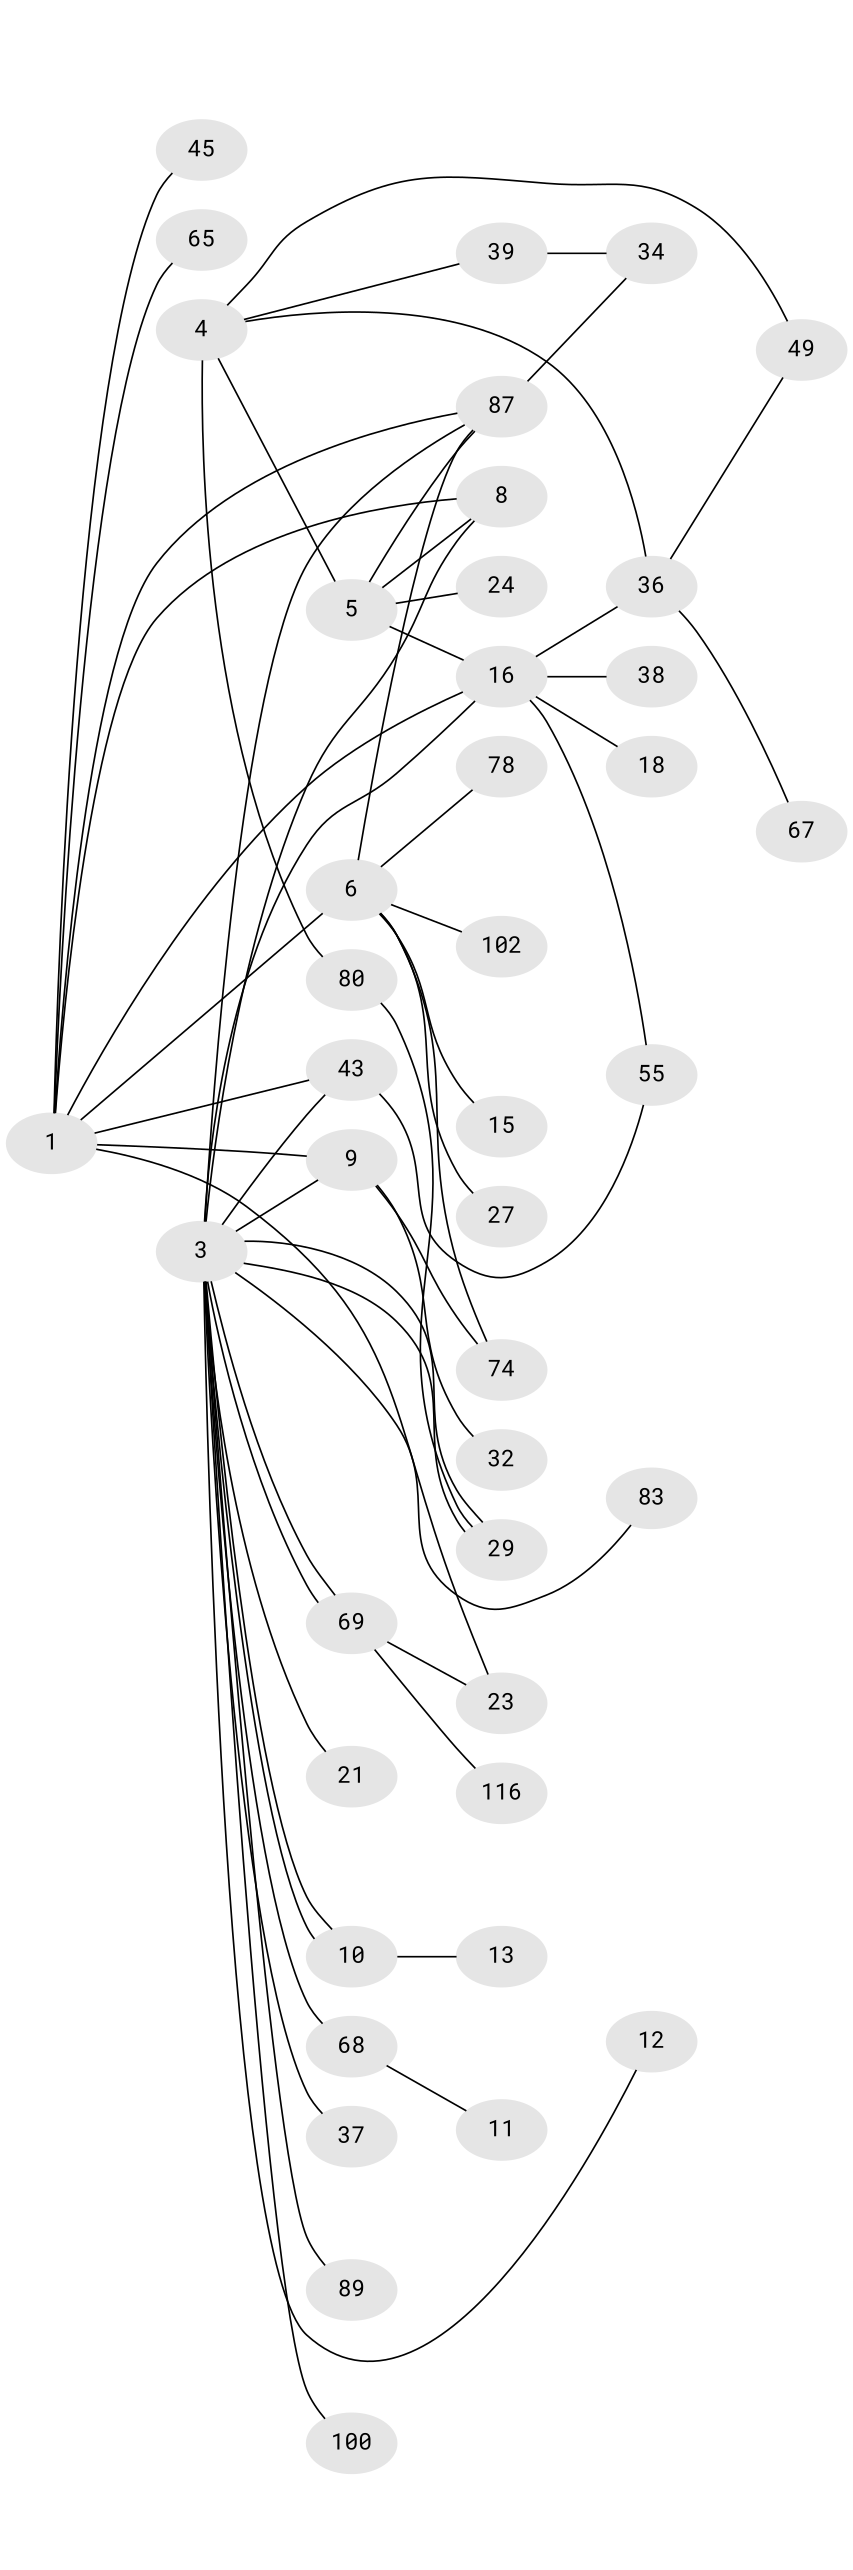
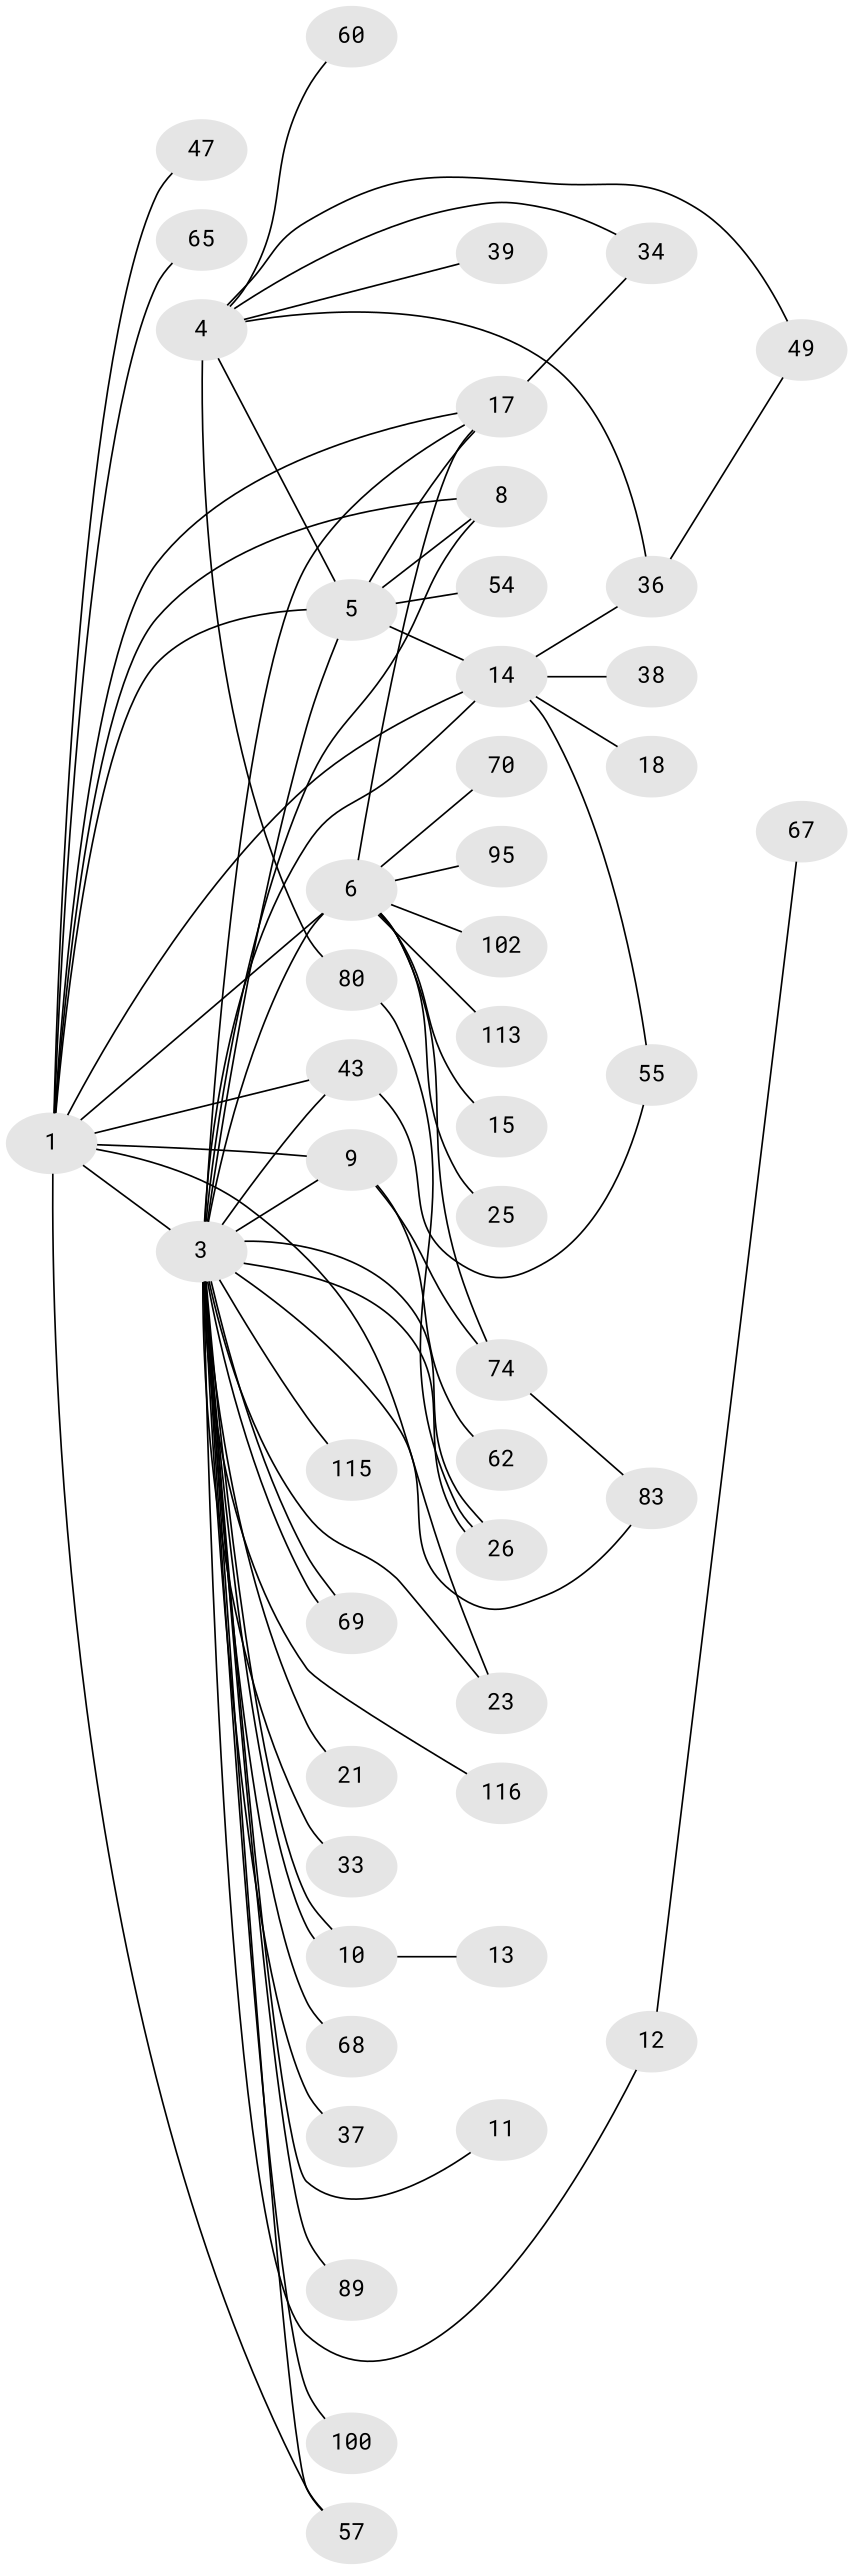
none -> (352, 37)
(202, 150) -> (202, 150)
(577, 253) -> (418, 218)
(502, 407) -> (502, 407)
(502, 587) -> (502, 587)
(502, 677) -> (502, 677)
(740, 703) -> (727, 1437)
none -> (118, 742)
(502, 767) -> (502, 767)
none -> (292, 781)
none -> (502, 857)
none -> (502, 1037)
none -> (250, 1061)
none -> (127, 1198)
(502, 1217) -> (502, 1217)
none -> (577, 1434)
(502, 1460) -> (502, 1460)
none -> (352, 1470)
(502, 1550) -> (502, 1550)
(427, 1663) -> (302, 1509)
(424, 1710) -> (282, 1628)
none -> (352, 1867)
(426, 2088) -> (252, 1823)
none -> (352, 2533)
